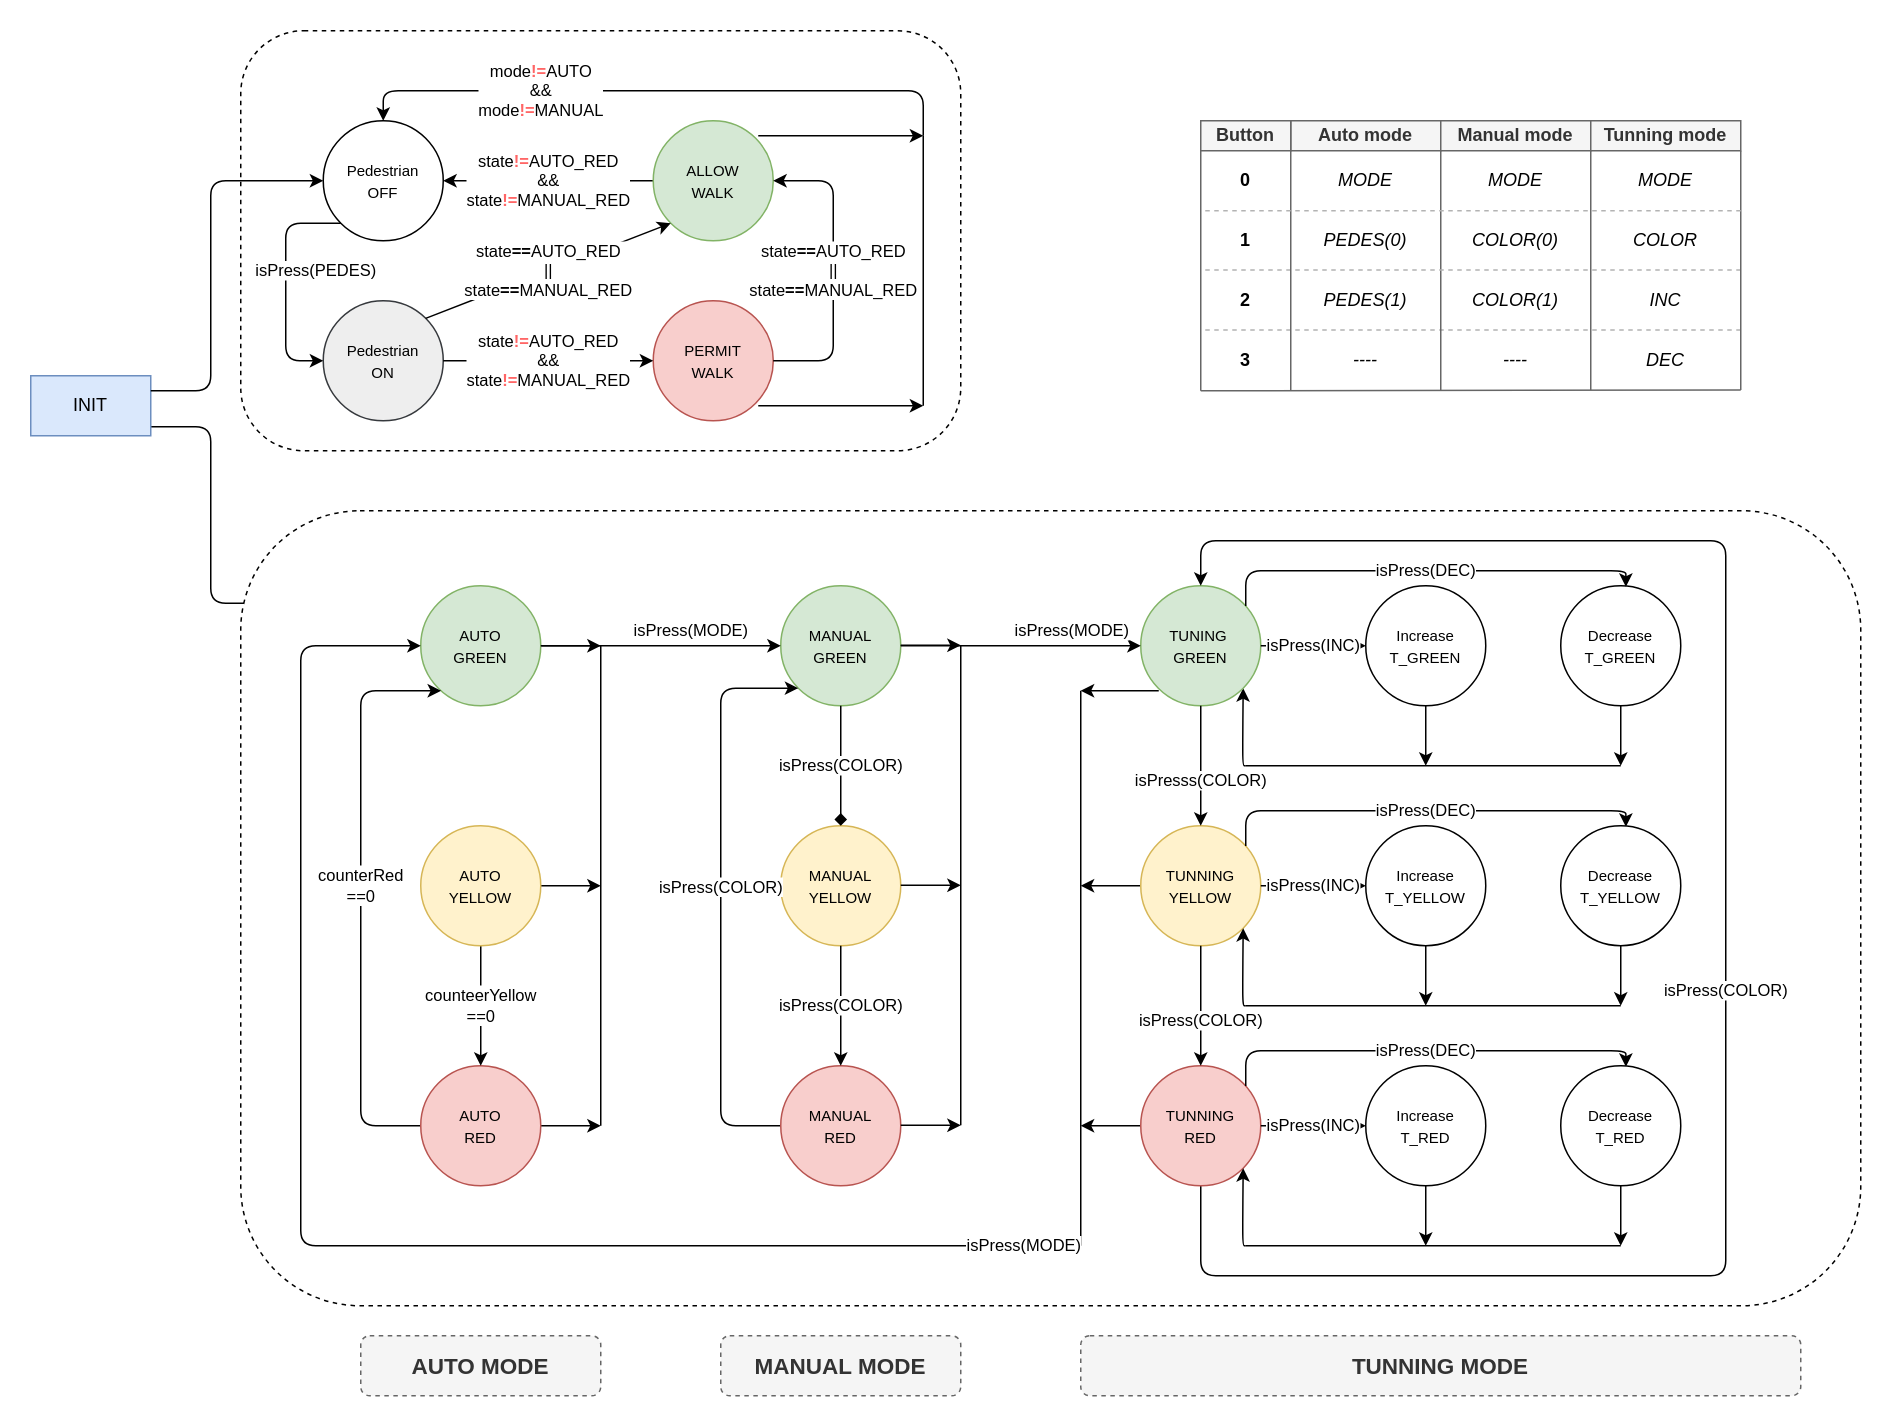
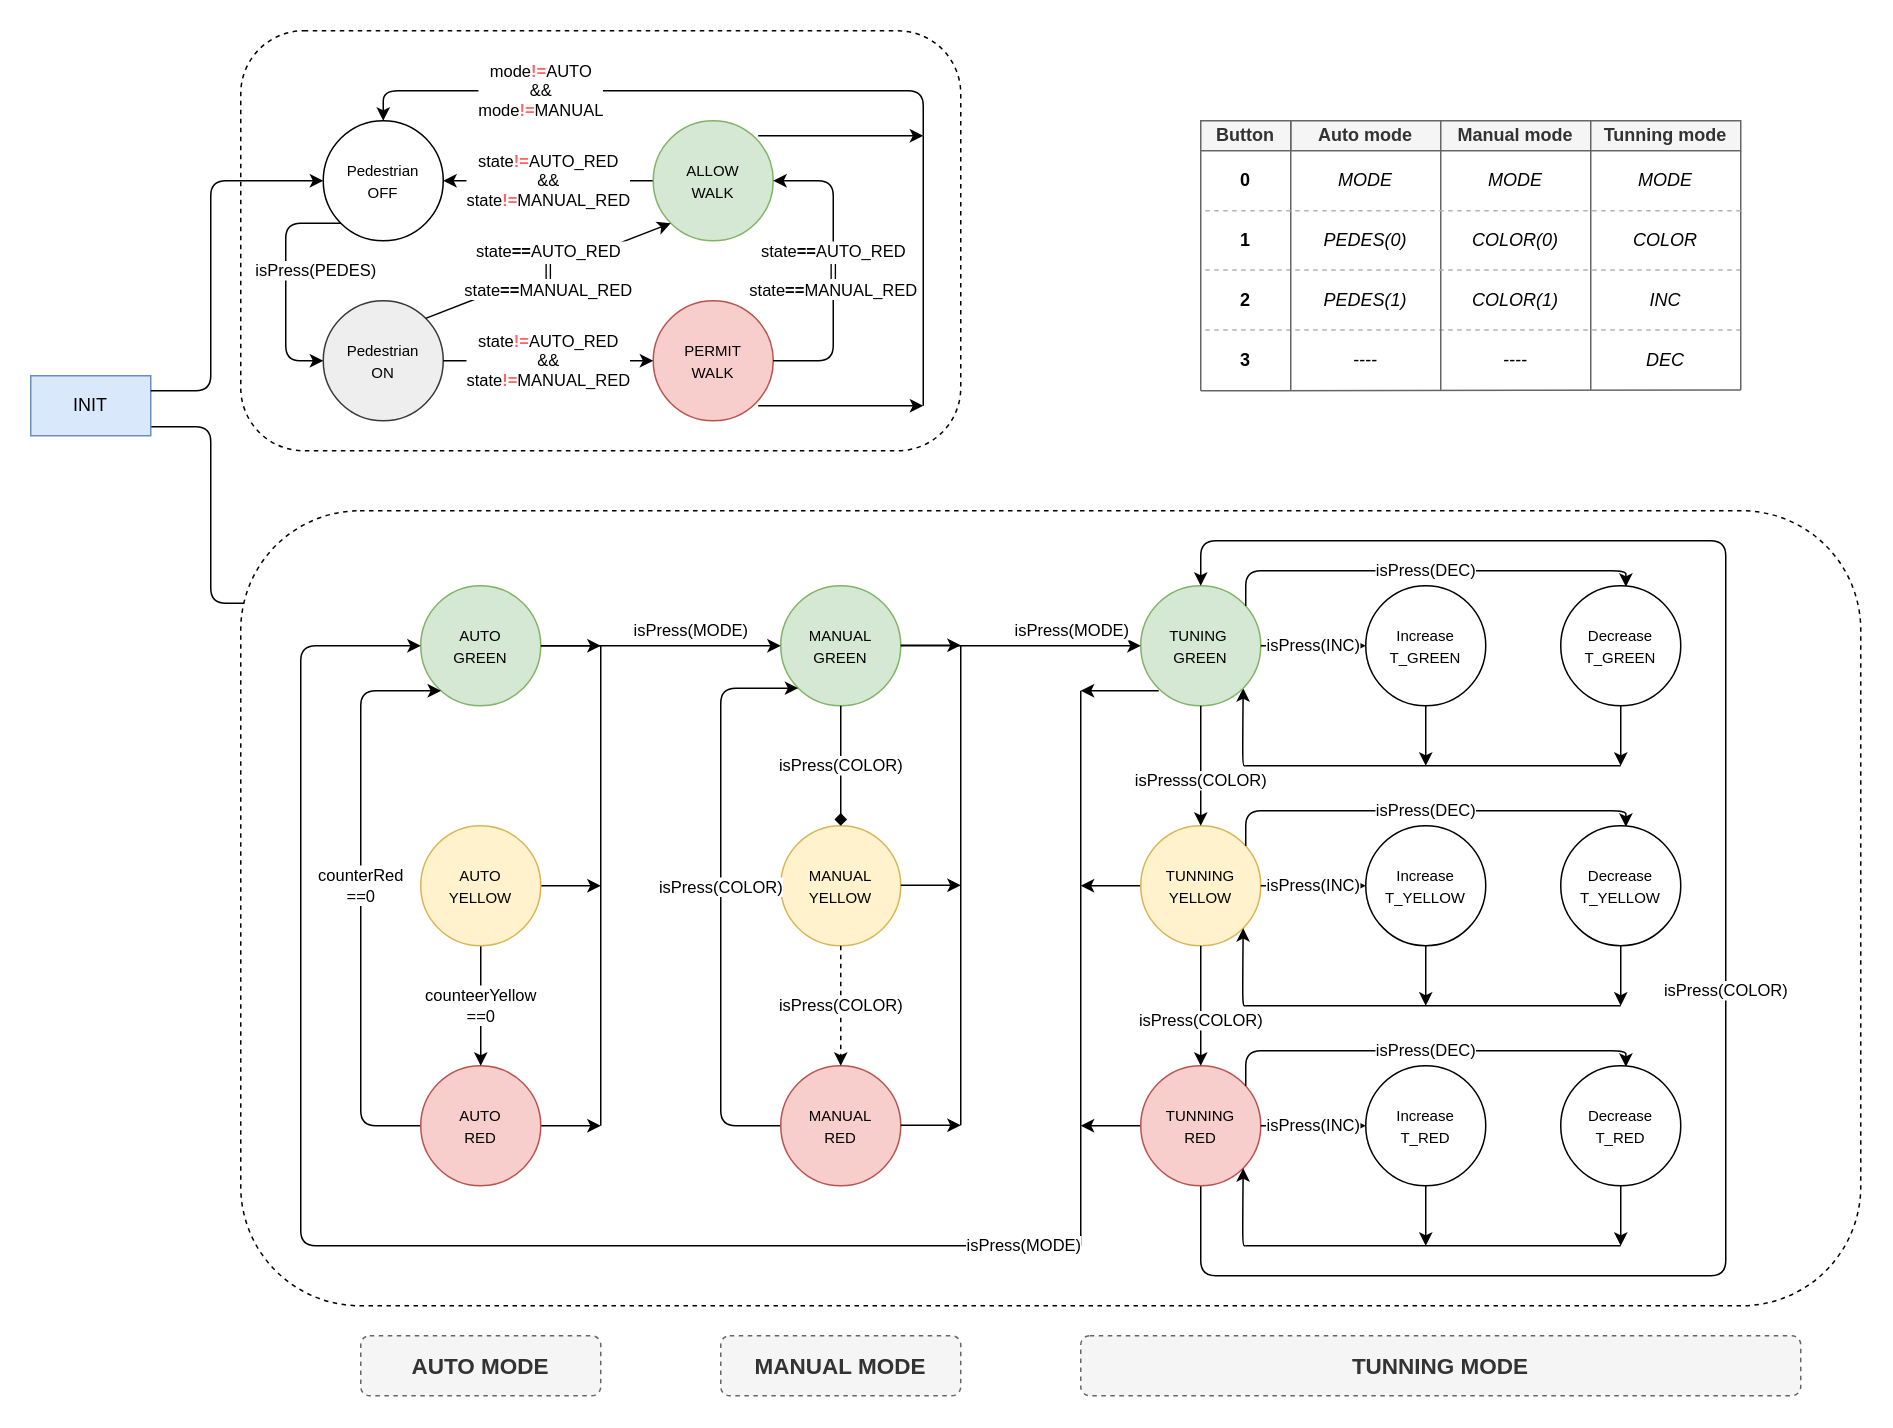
(841, 972) -> (841, 972)
